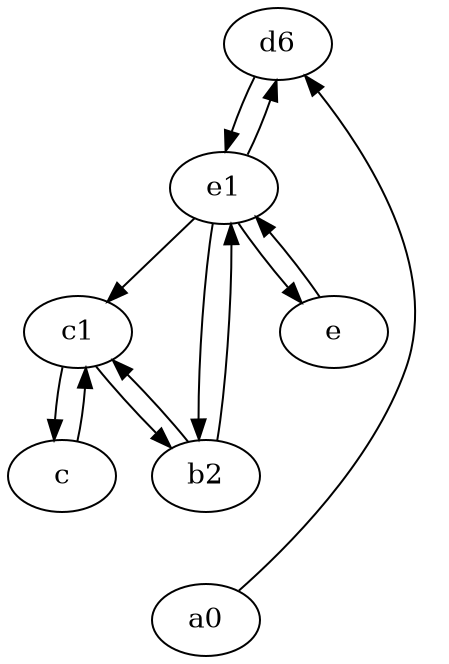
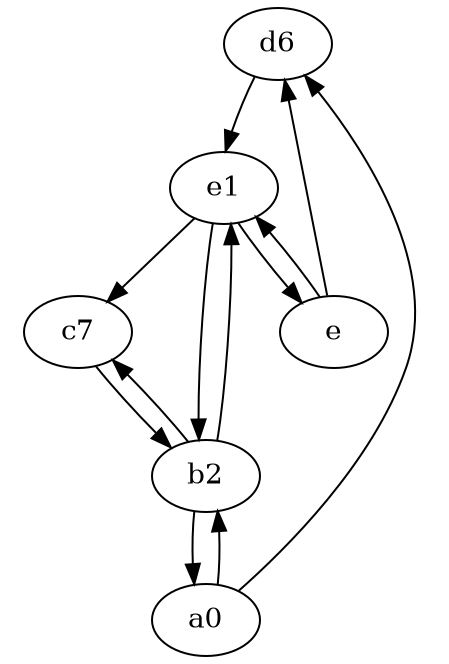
(260, 128) -> (308, 198)
(78, 332) -> (78, 332)
(62, 476) -> none
none -> (193, 538)
none -> (219, 558)
